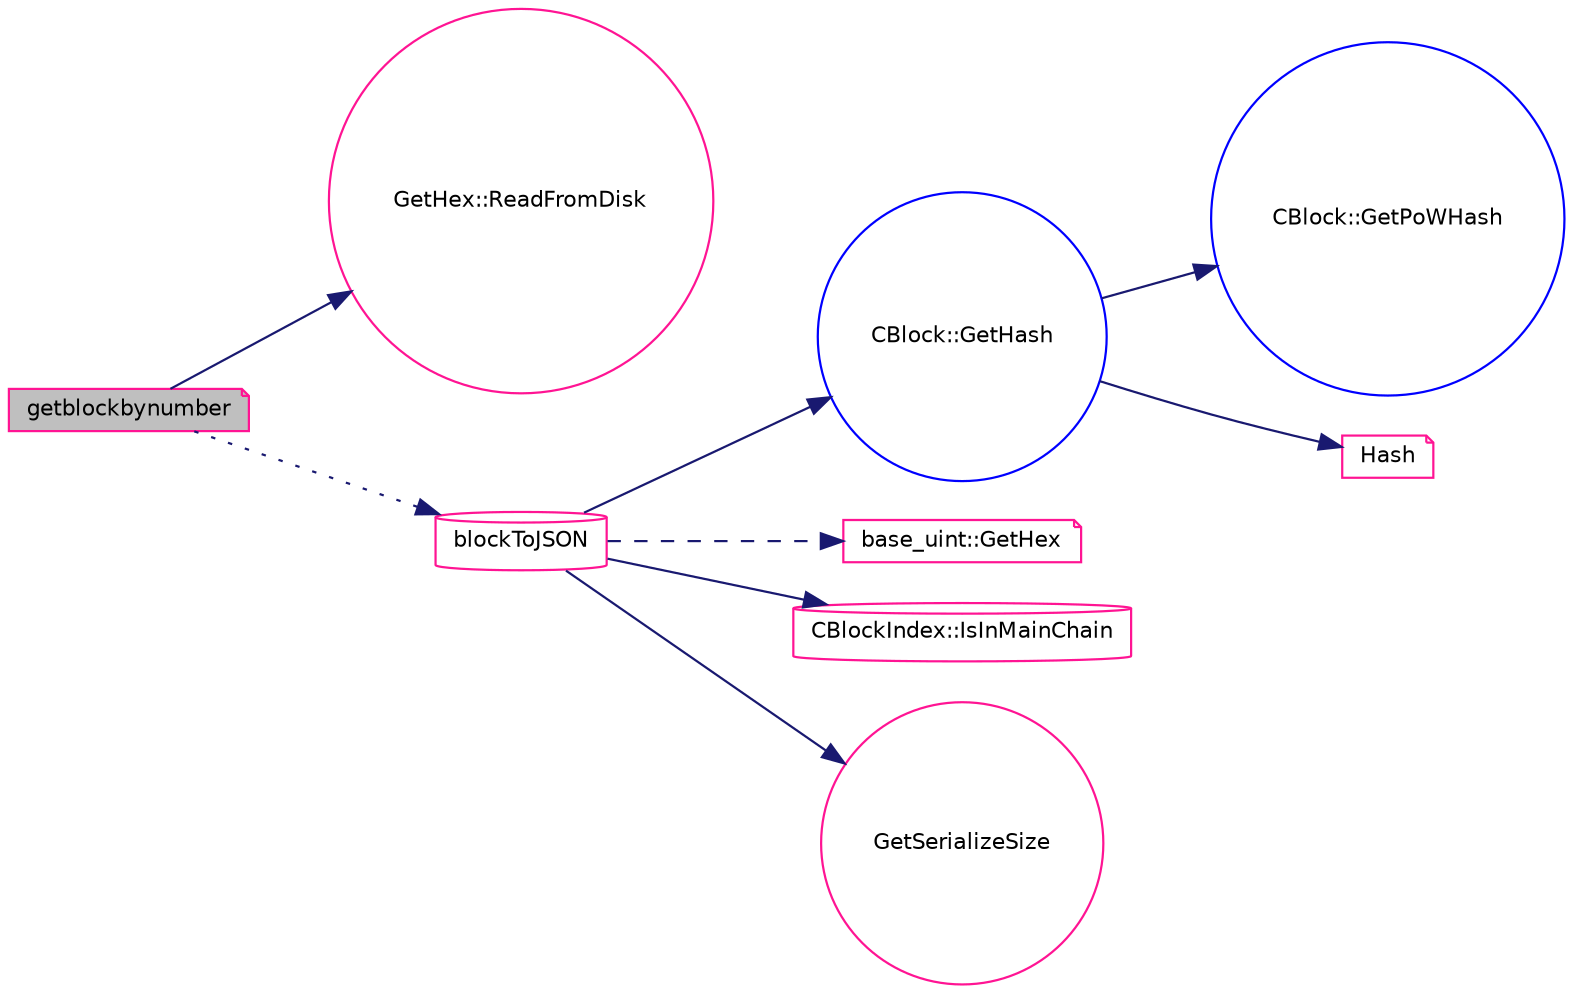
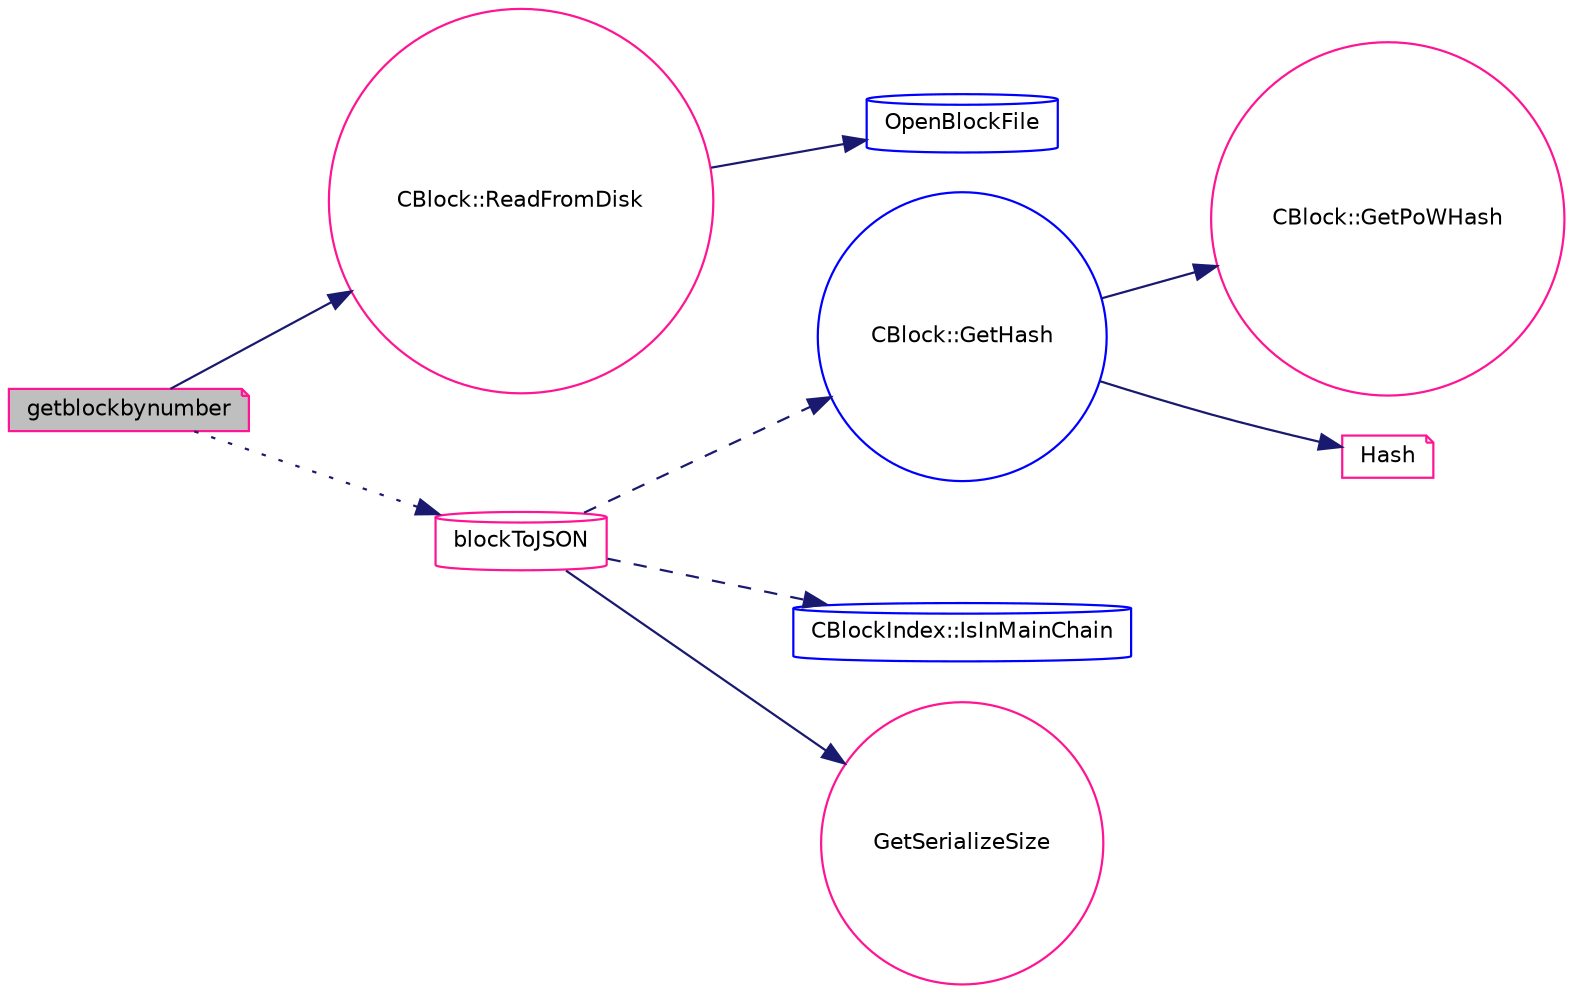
none -> (962, 123)
(521, 201) -> (521, 201)
(1388, 219) -> (1388, 219)
(697, 460) -> (697, 460)
(962, 541) -> none
(706, 579) -> (706, 579)
(962, 632) -> (962, 632)
